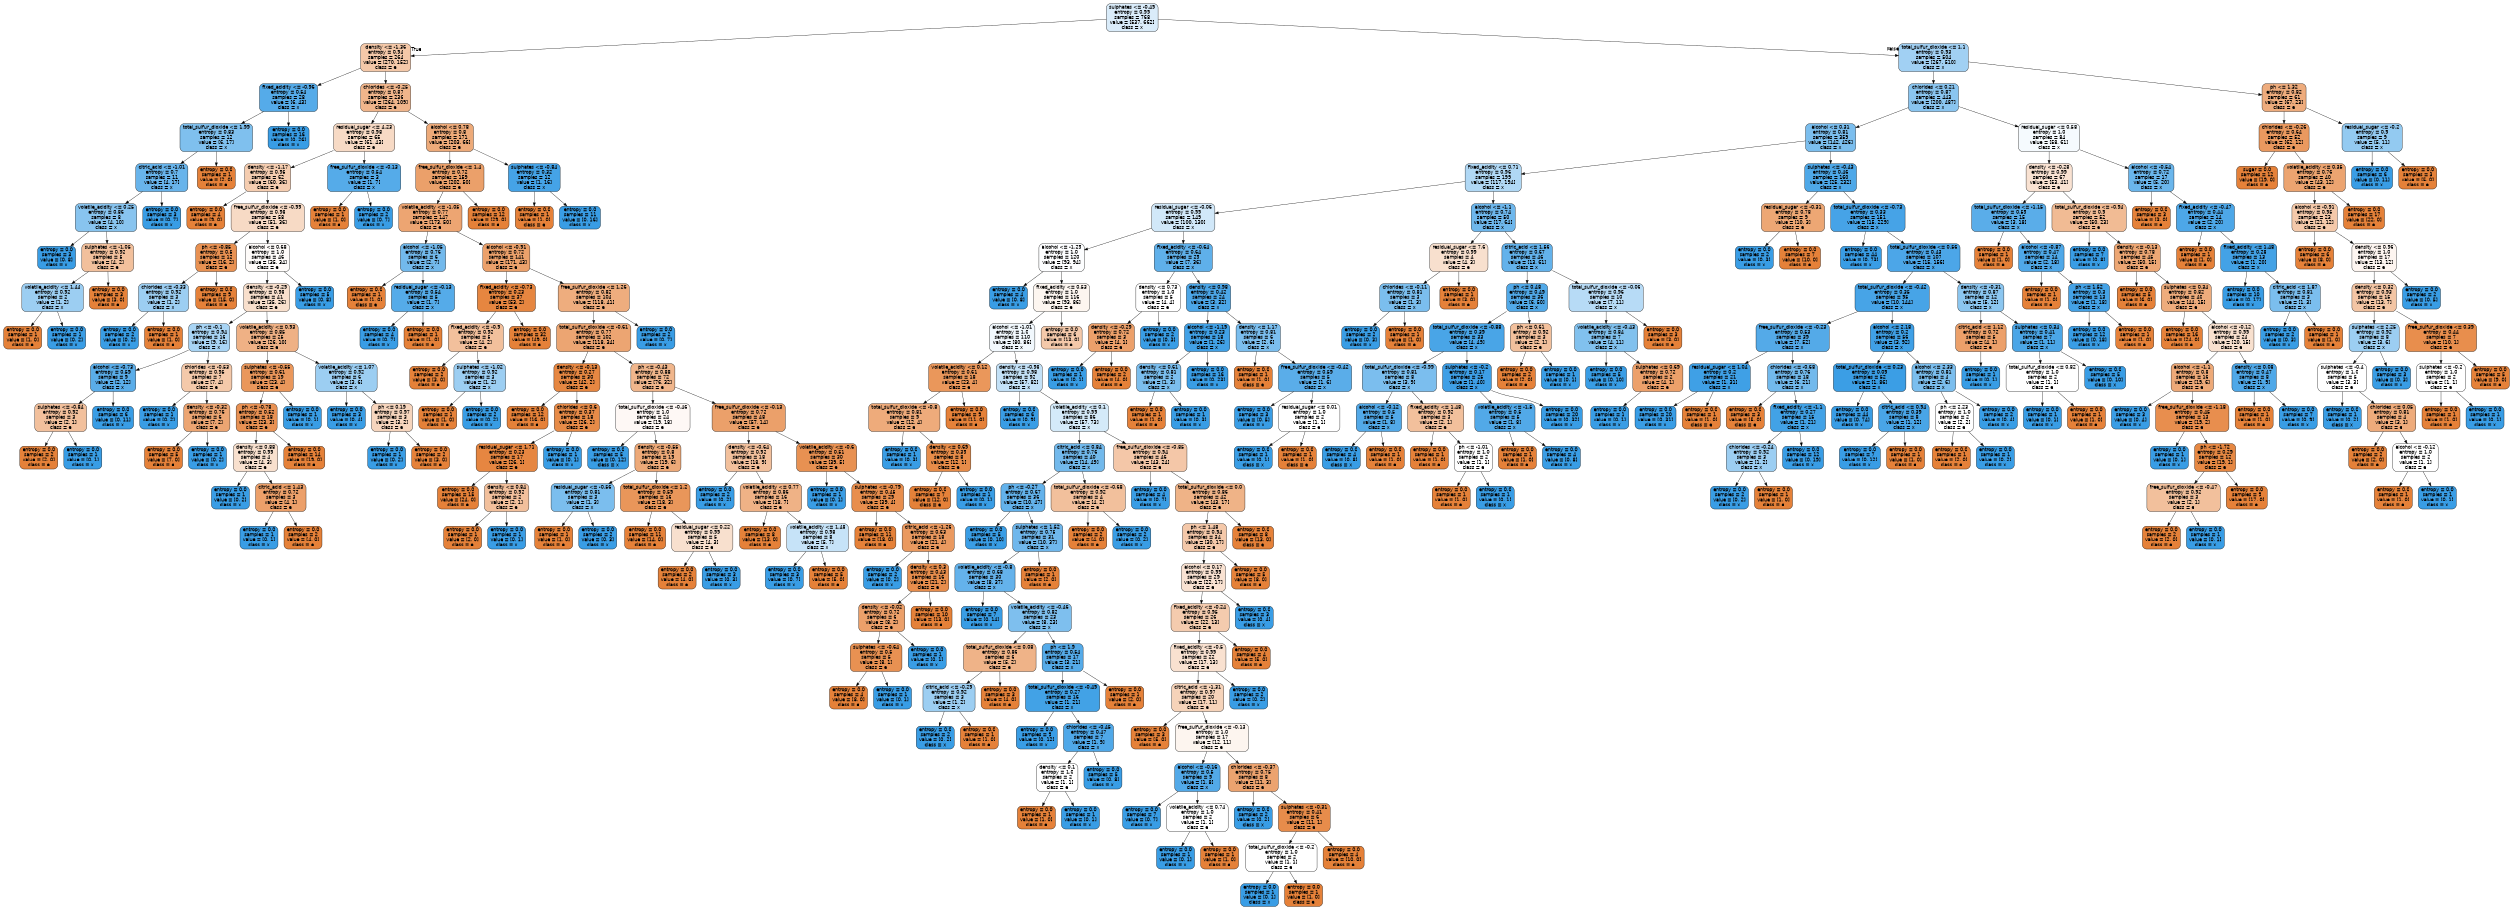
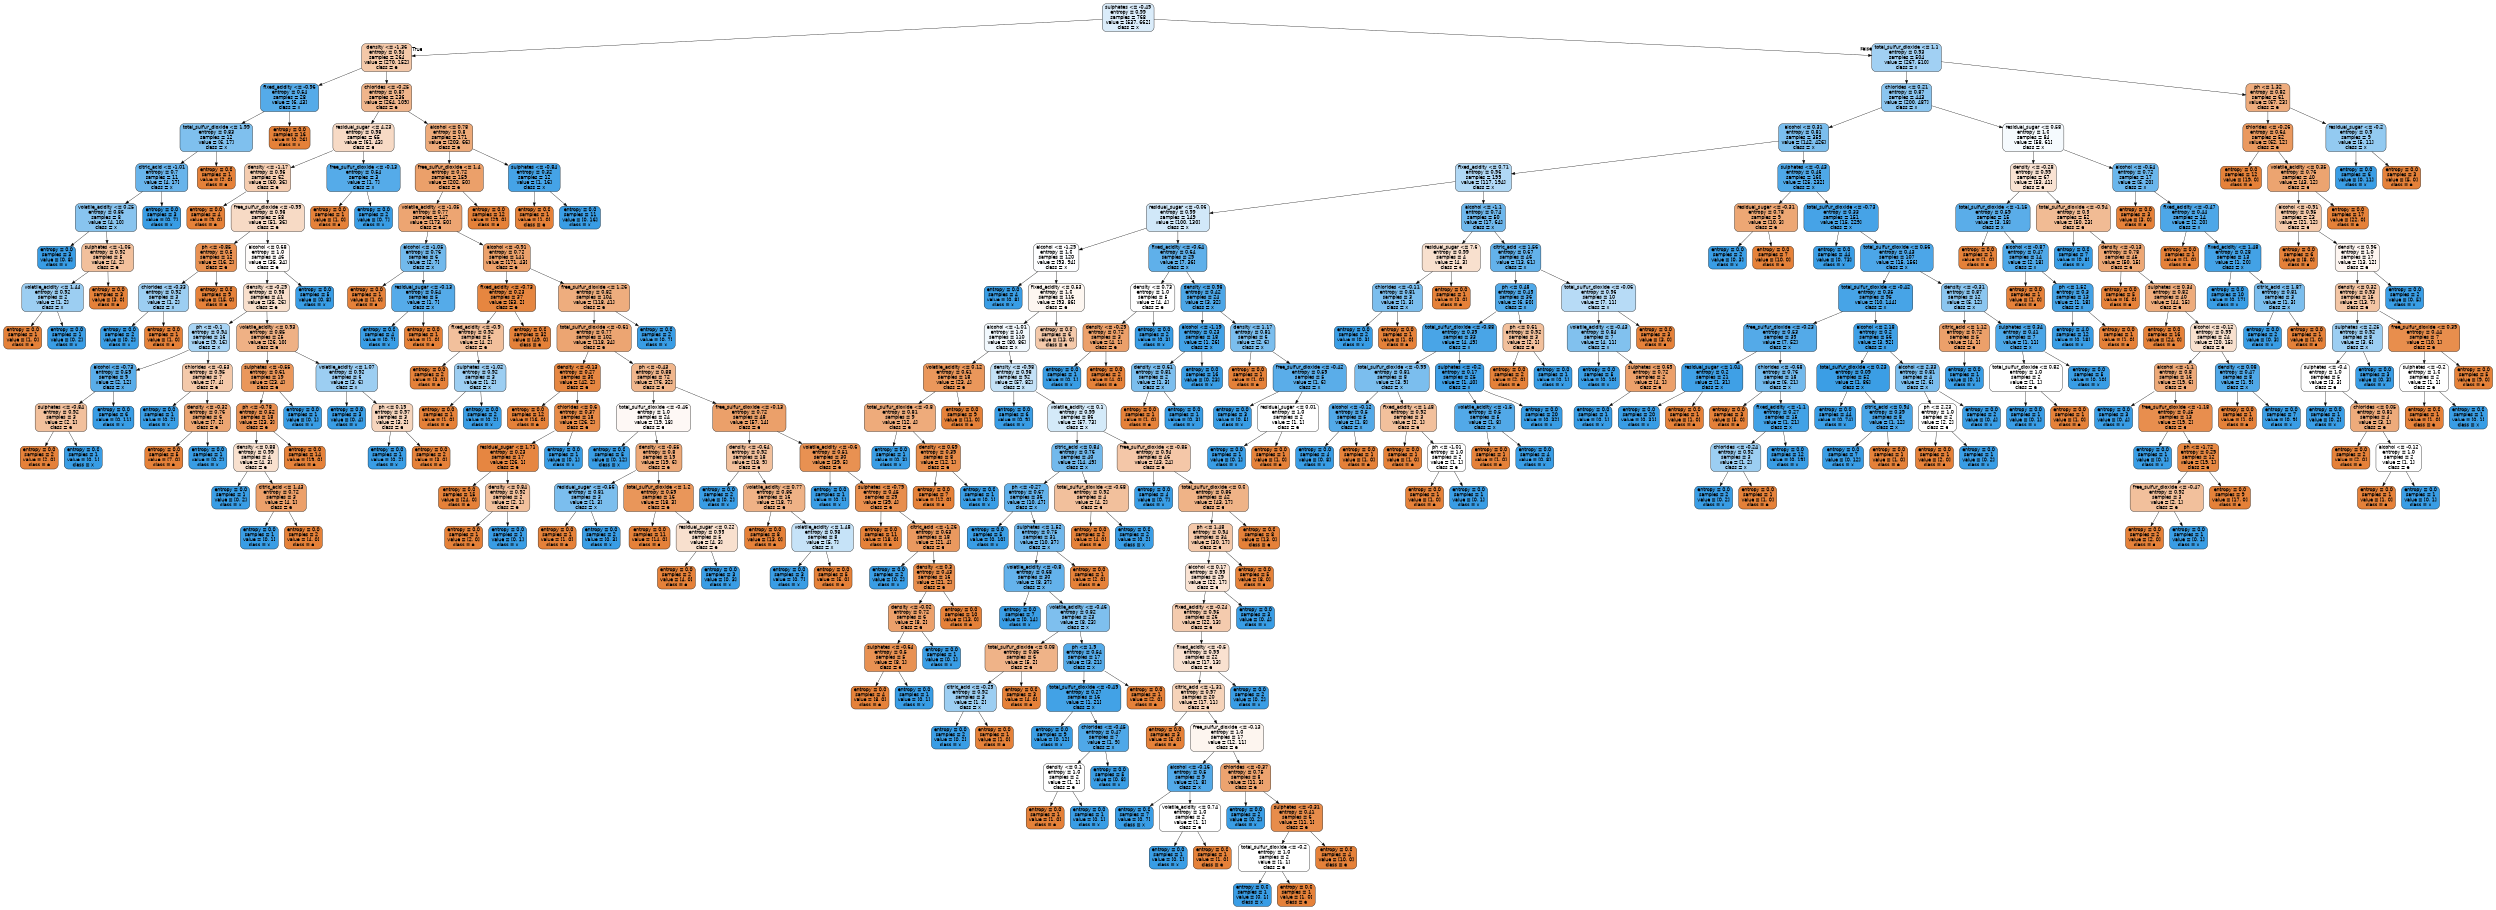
(289, 138) -> (290, 138)
(2257, 178) -> (2241, 178)
(2089, 338) -> (2073, 338)
(1251, 658) -> none
